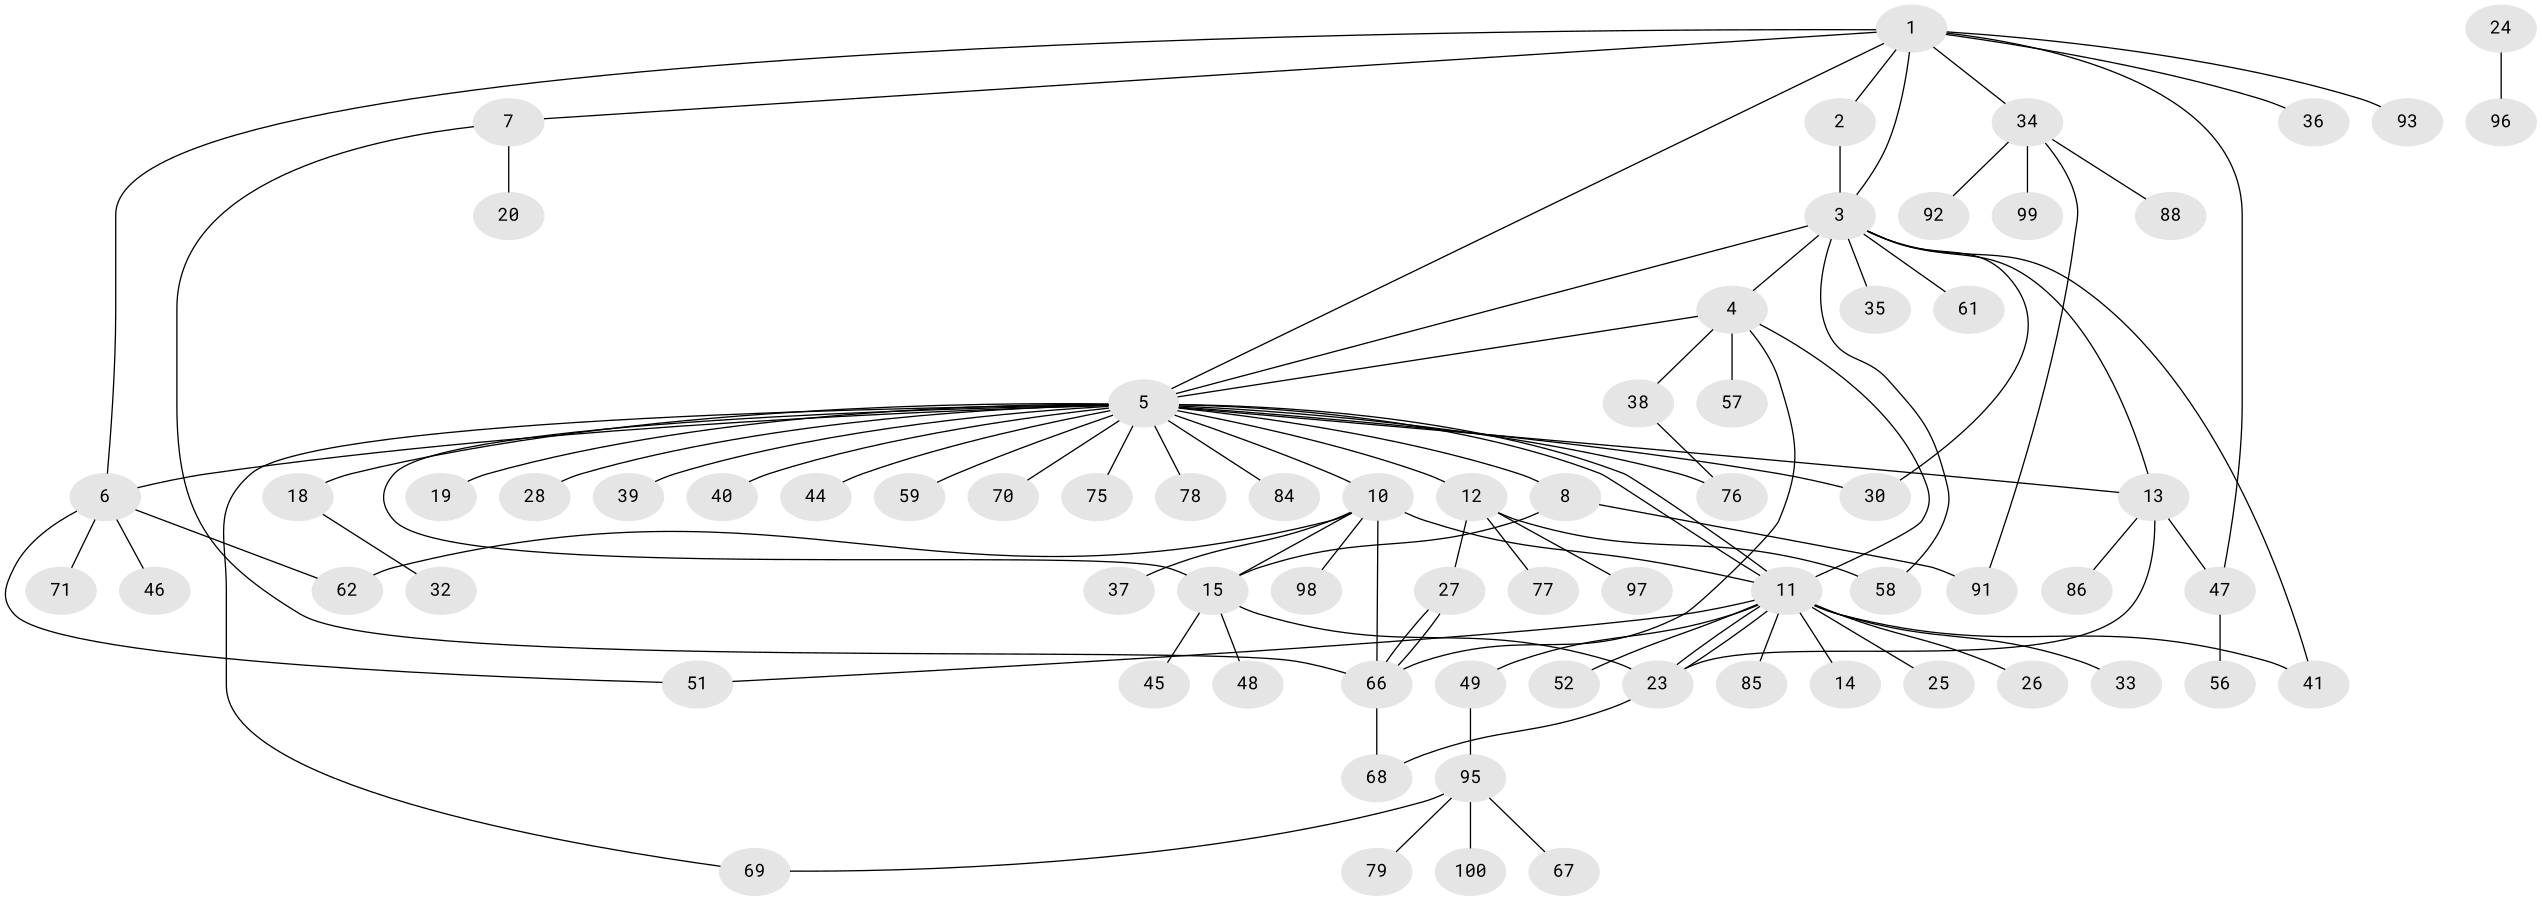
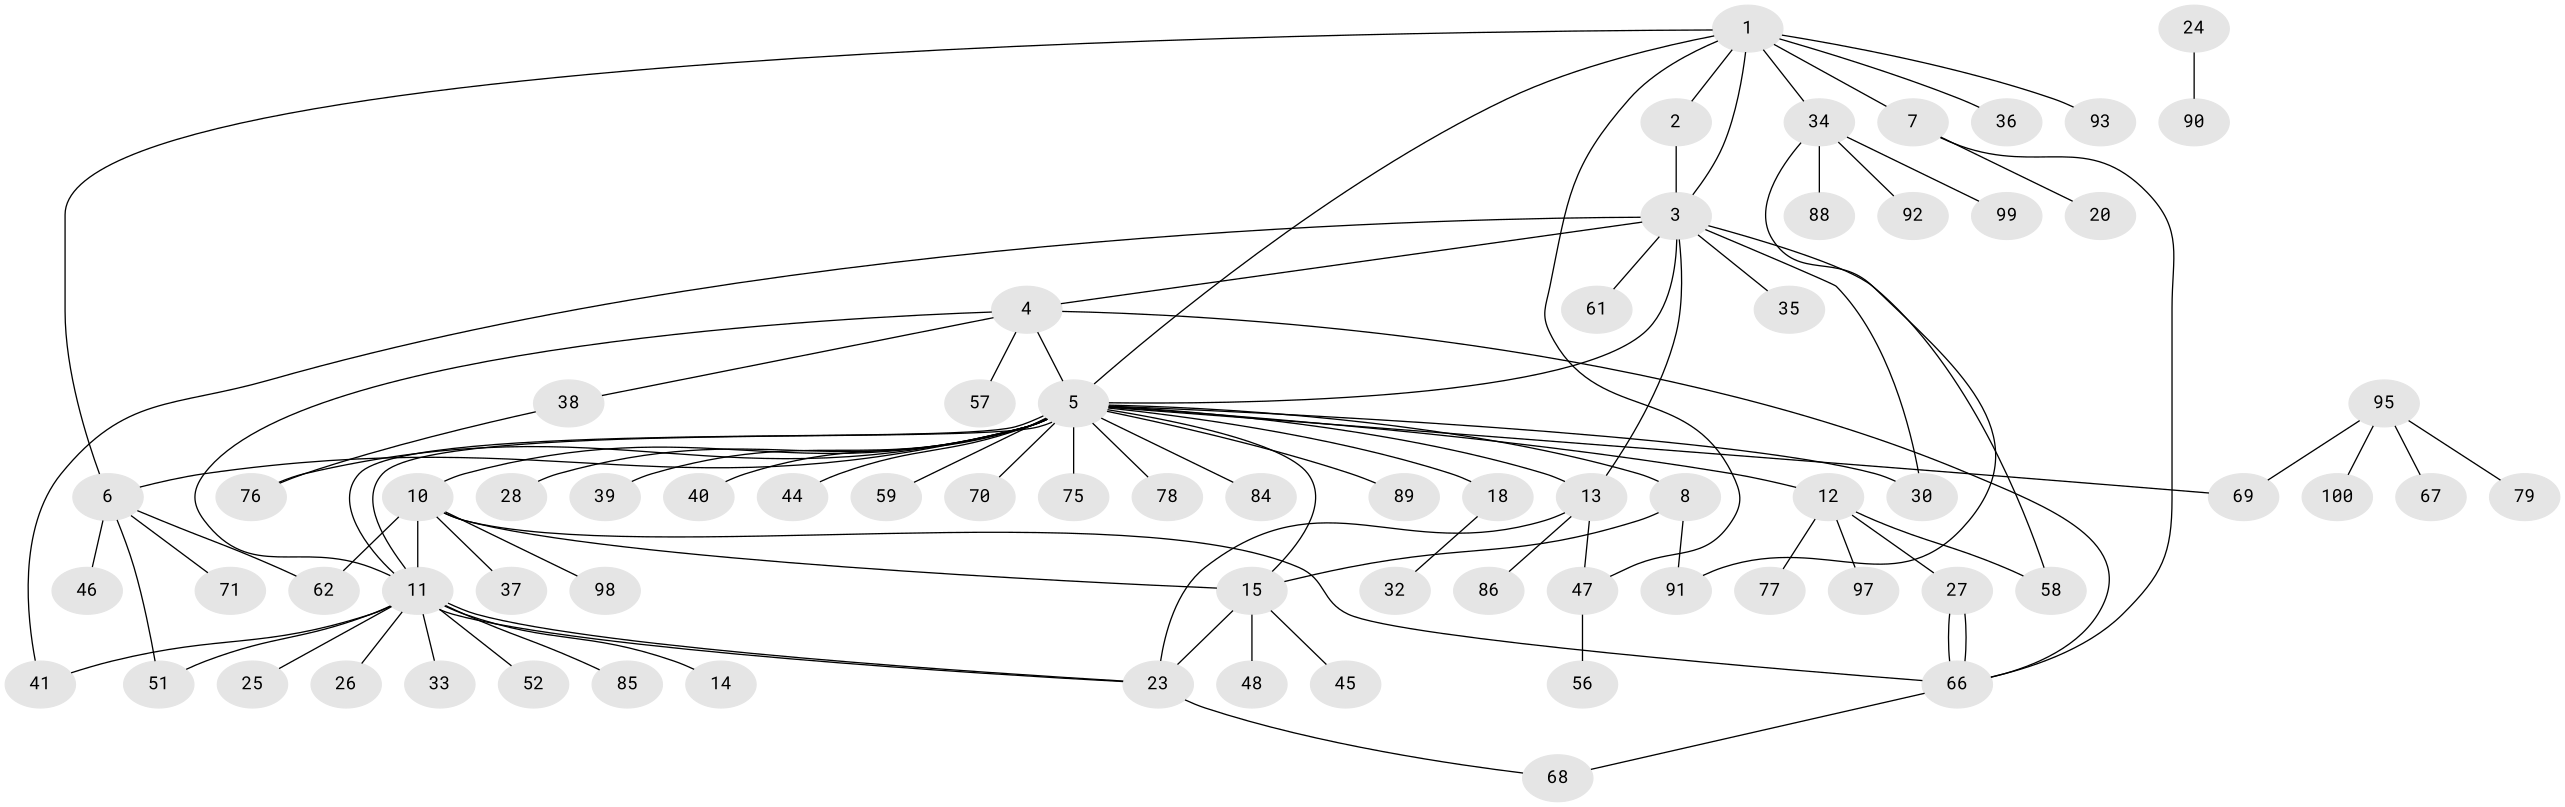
(2501, 122) -> (2194, 122)
(441, 497) -> (1404, 497)
(1470, 685) -> none
